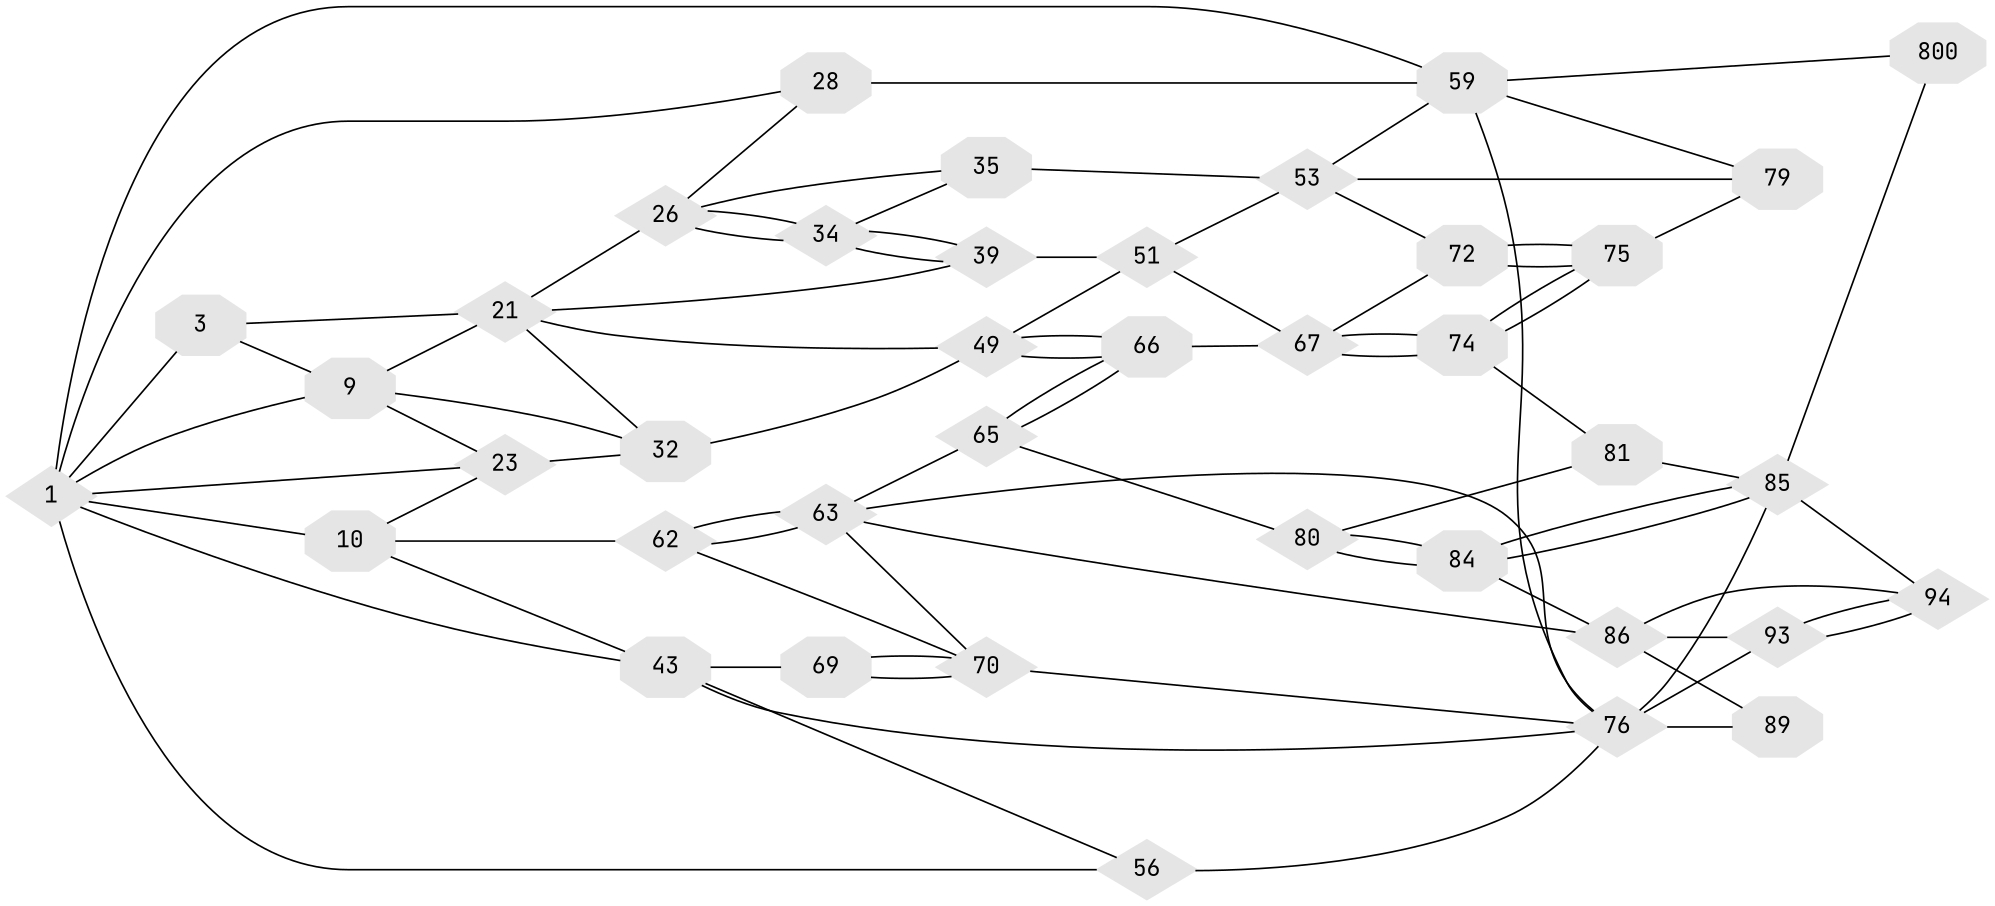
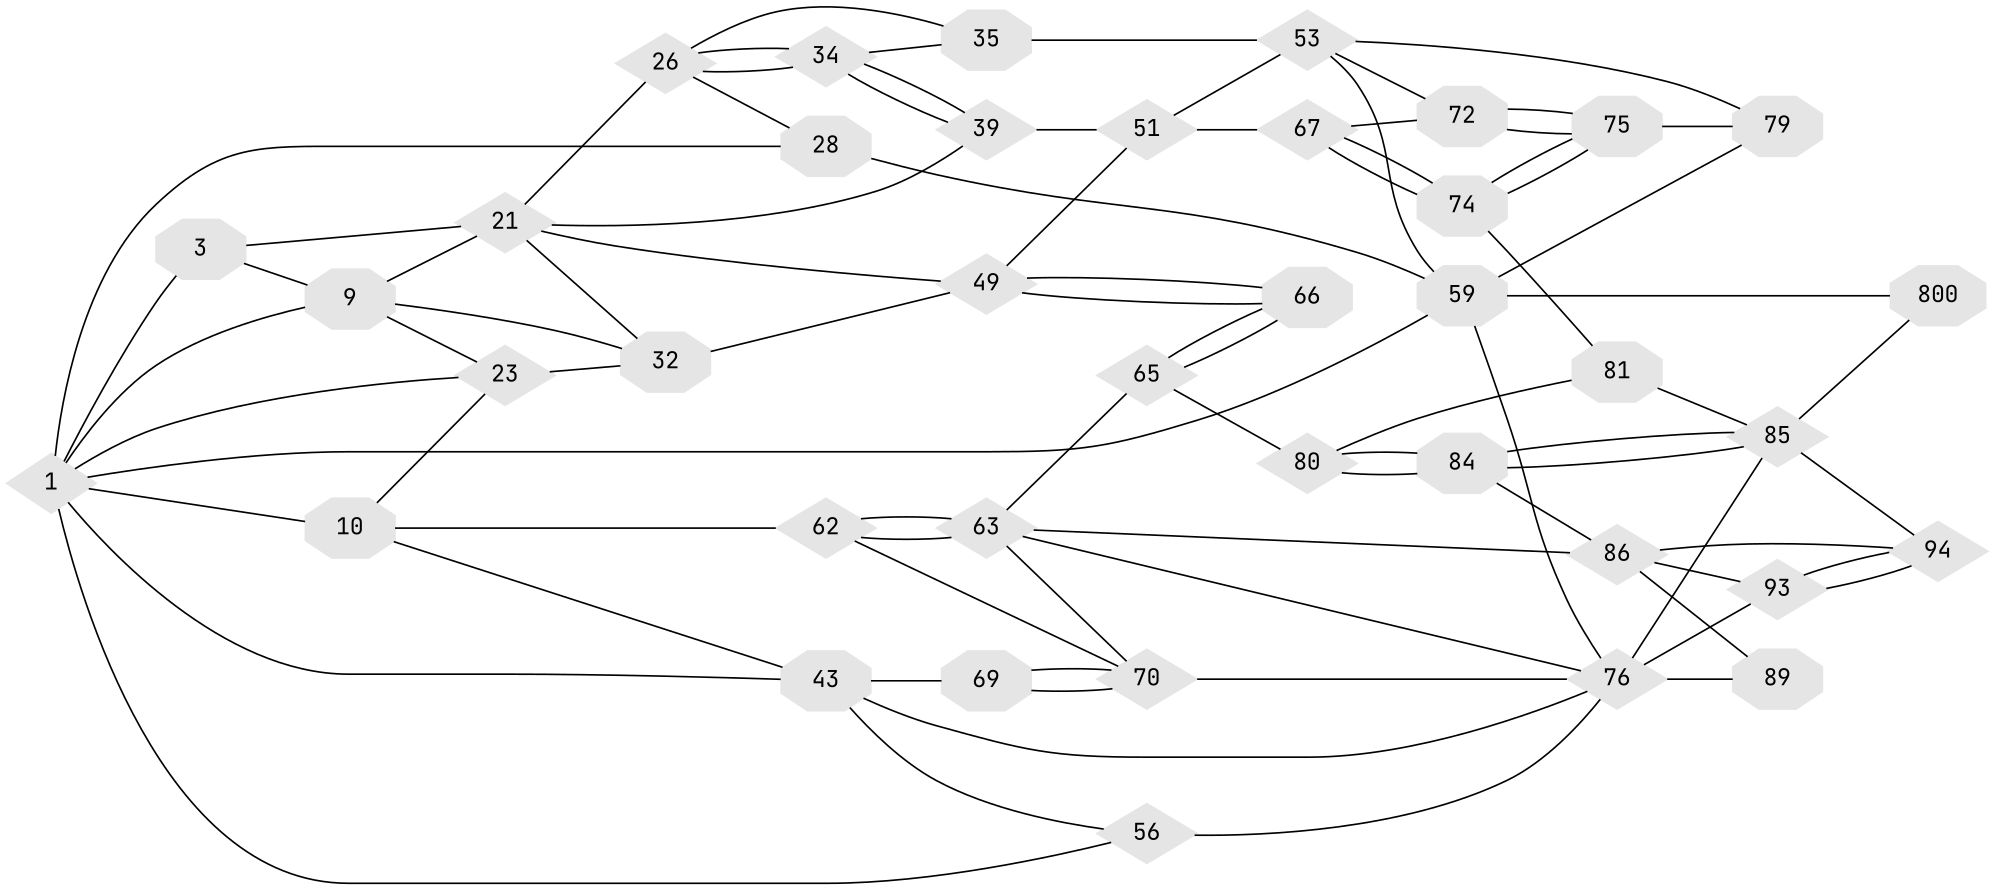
(1225, 346) -> none
